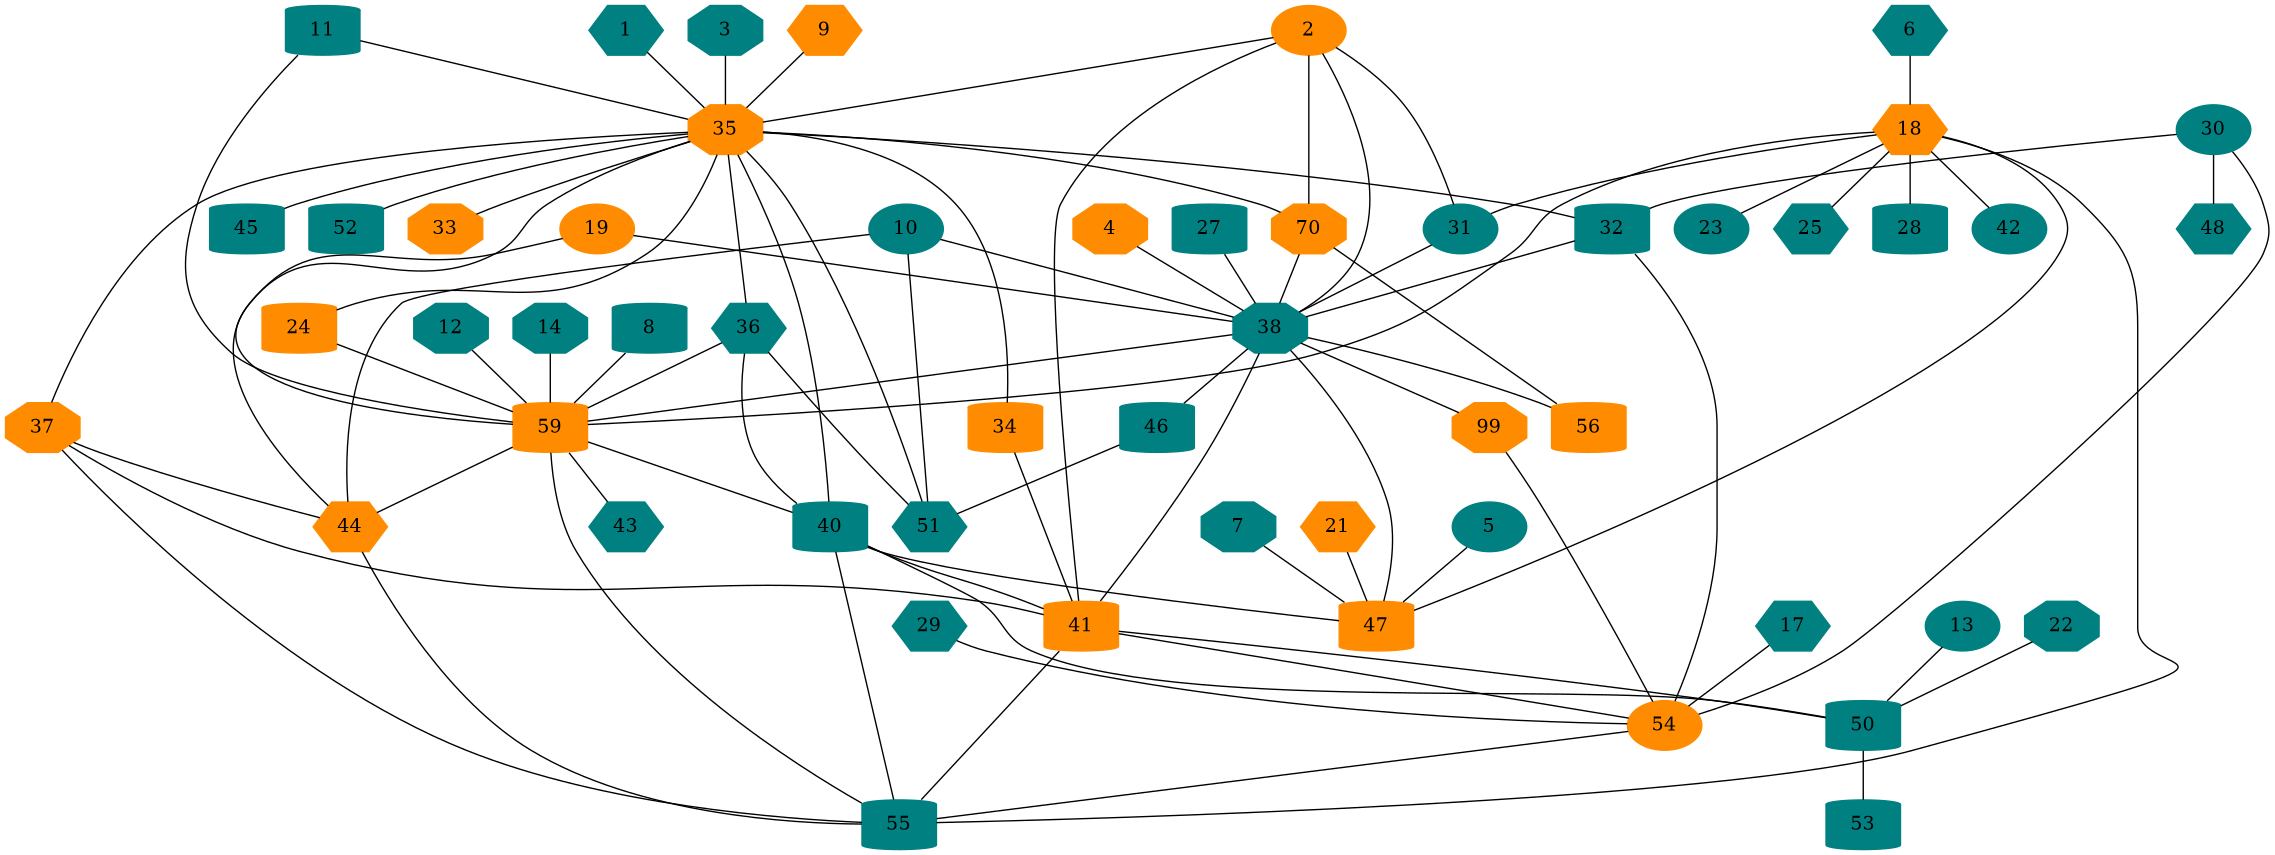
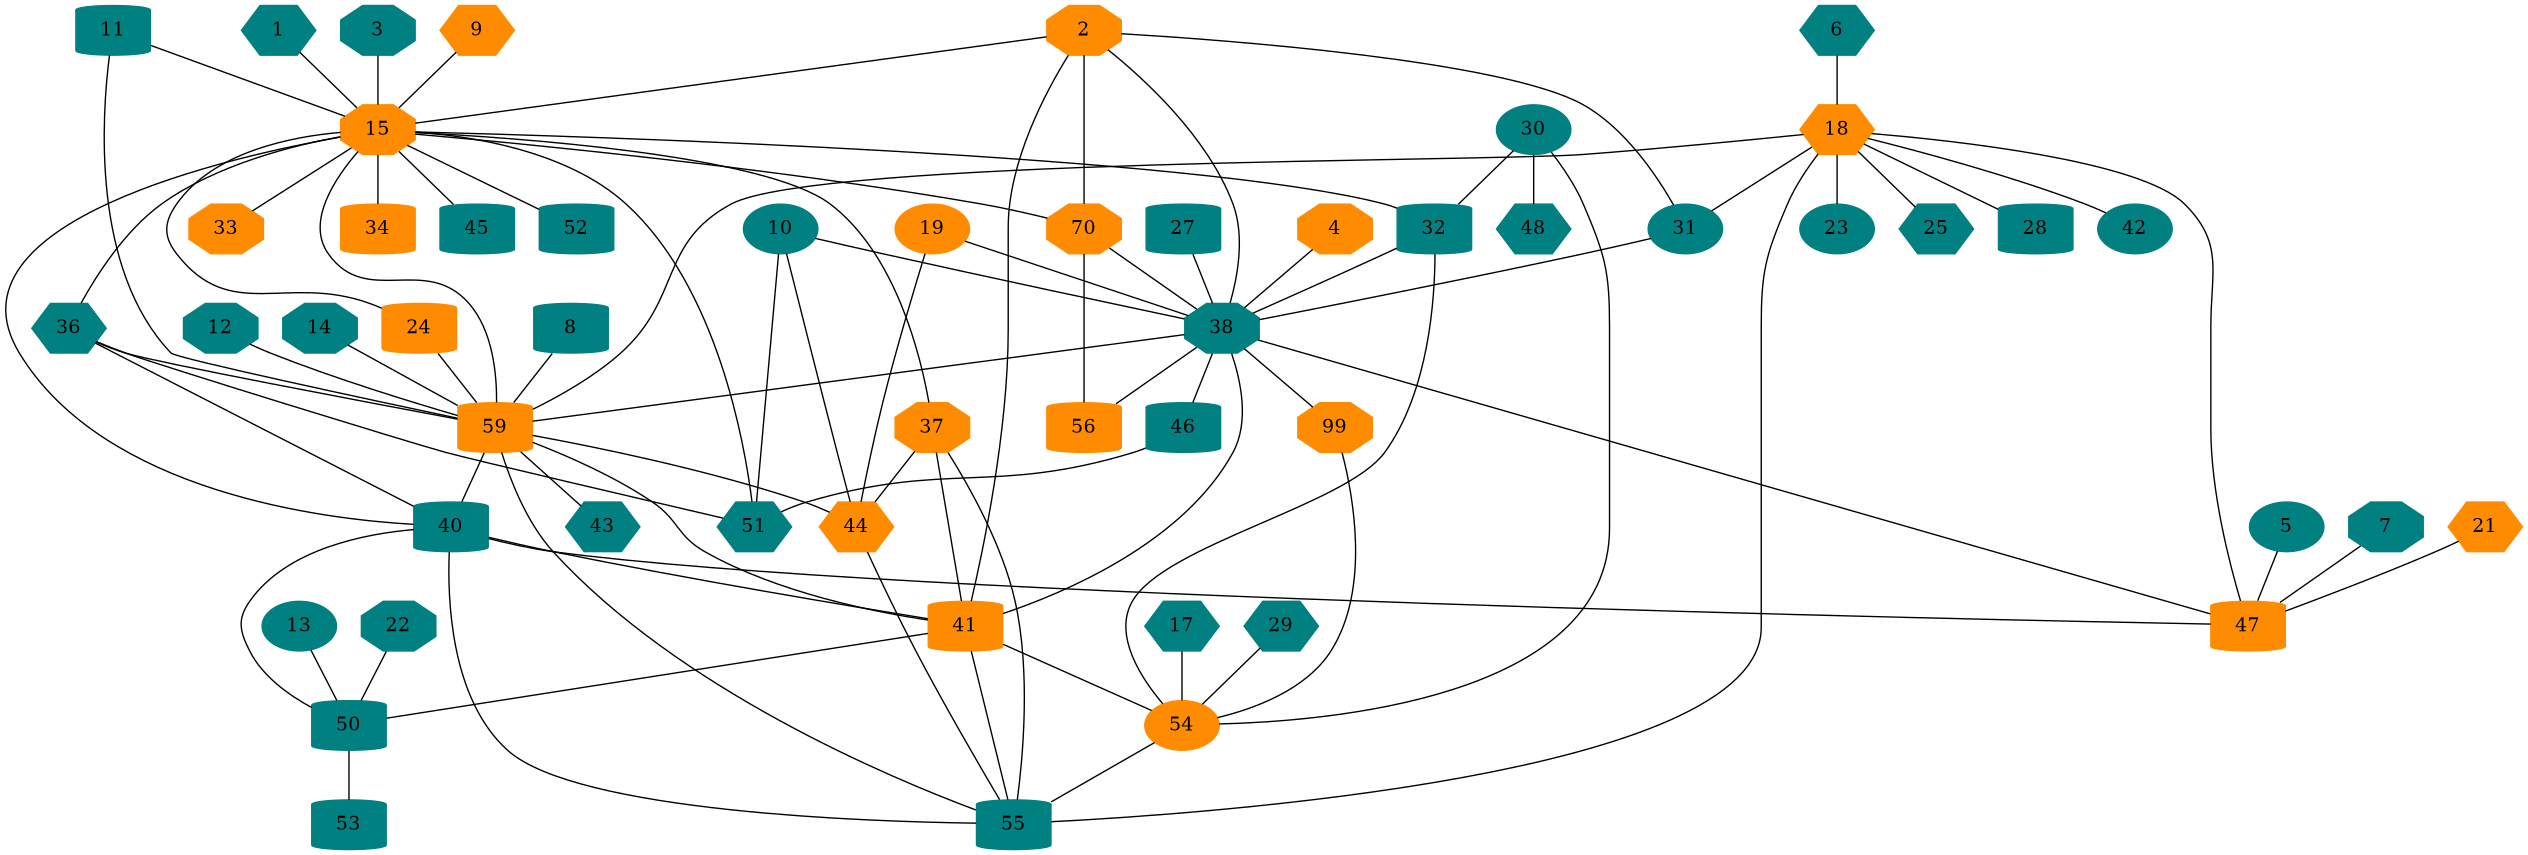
(1309, 30) -> (1084, 30)
(725, 130) -> (378, 130)
(1043, 527) -> (717, 558)
